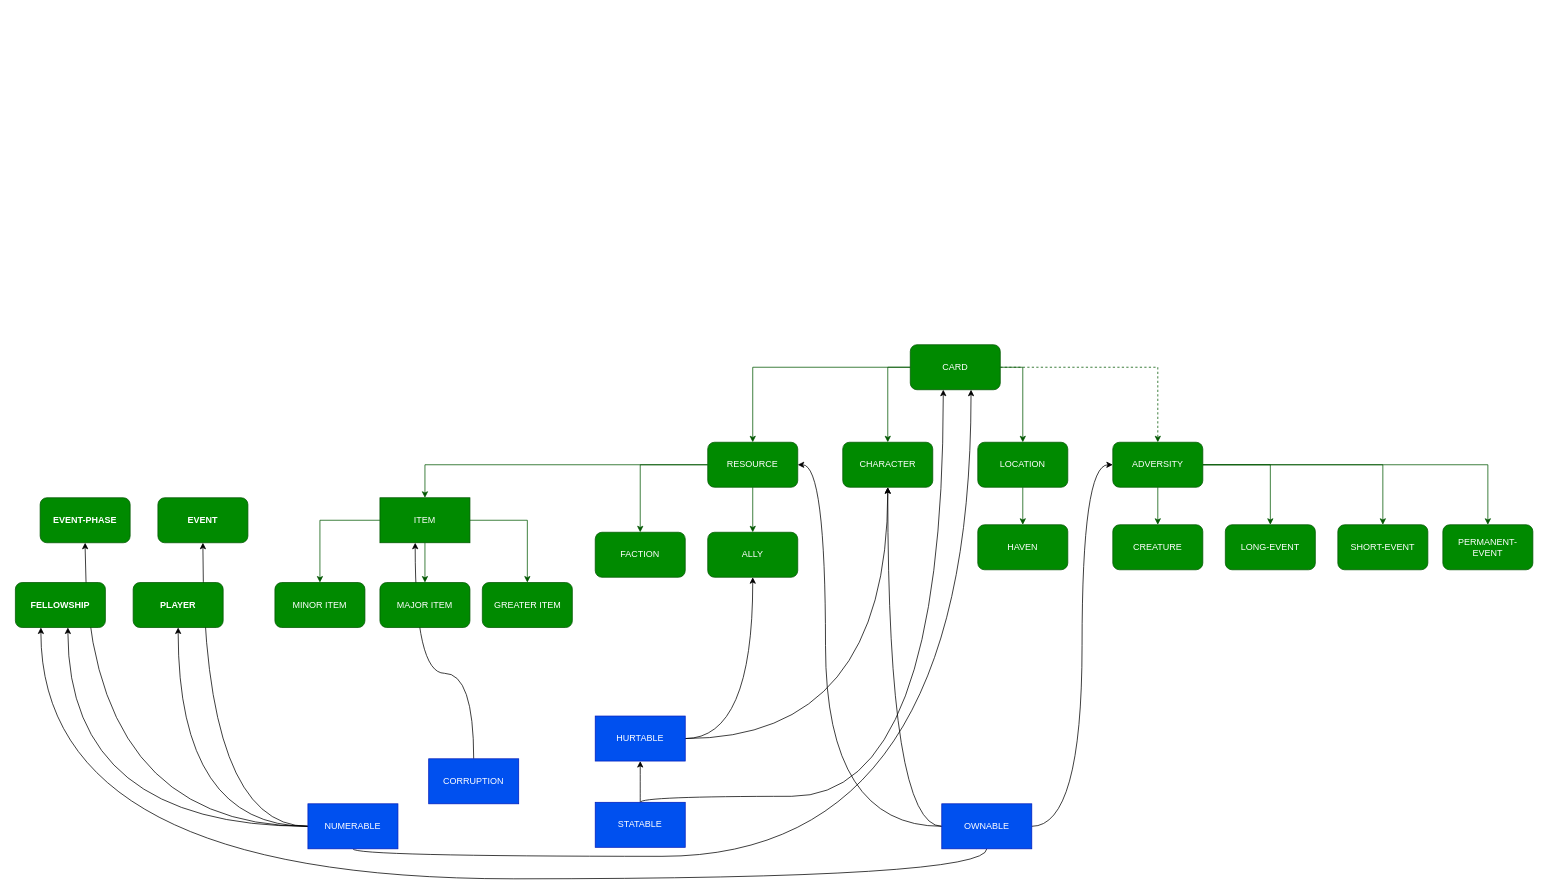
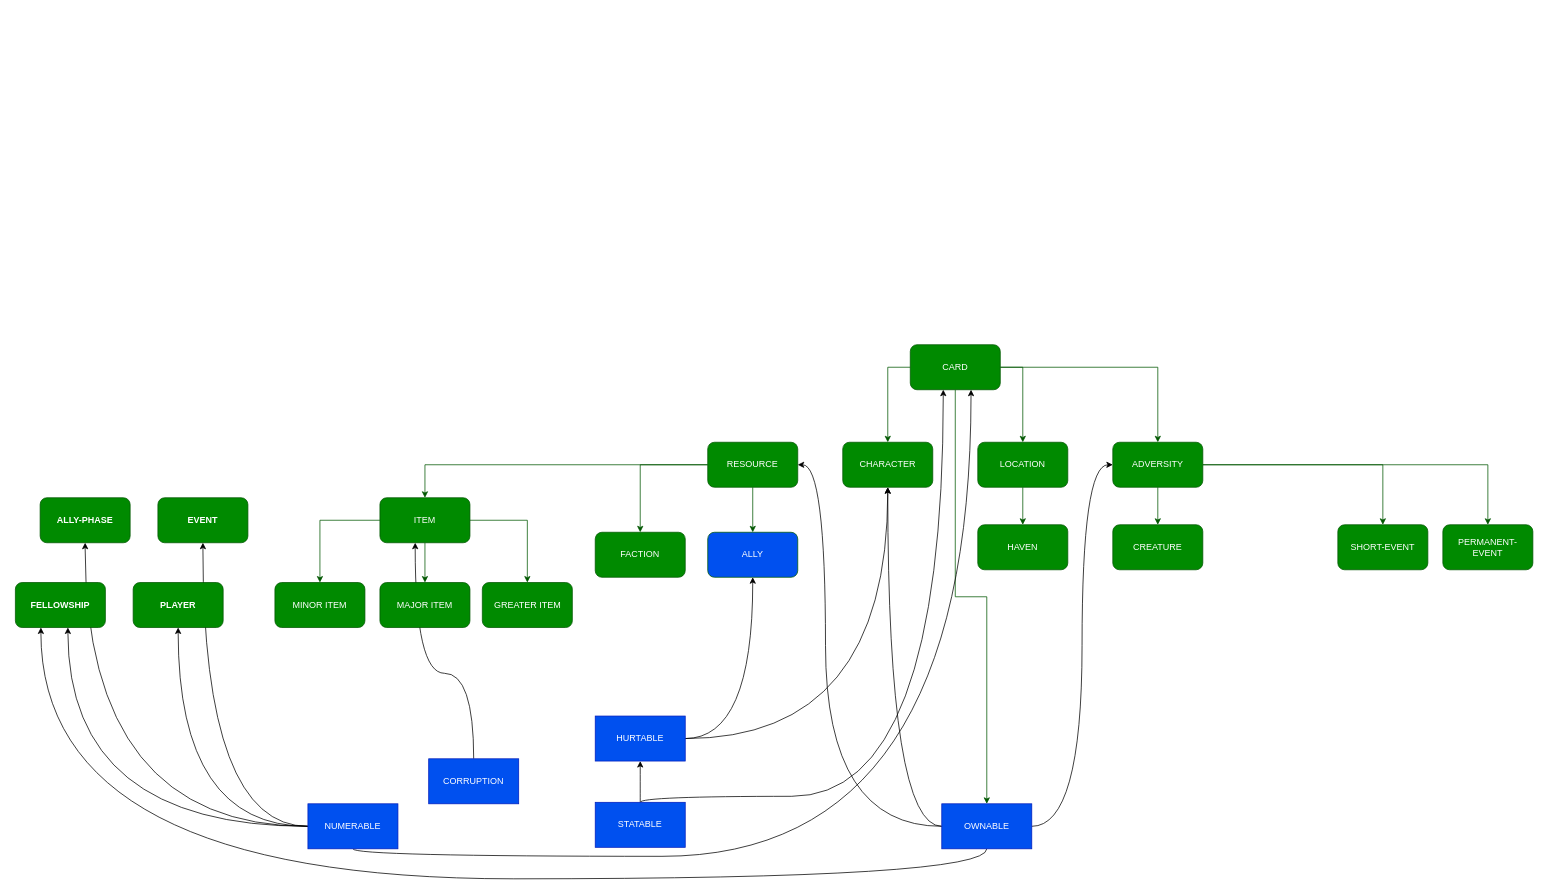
(784, 367) -> (987, 674)
(1126, 367) -> (1126, 367)
(1270, 493) -> none
(85, 520) -> (85, 520)
(425, 520) -> (425, 520)
(1270, 547) -> none
(753, 555) -> (753, 555)
